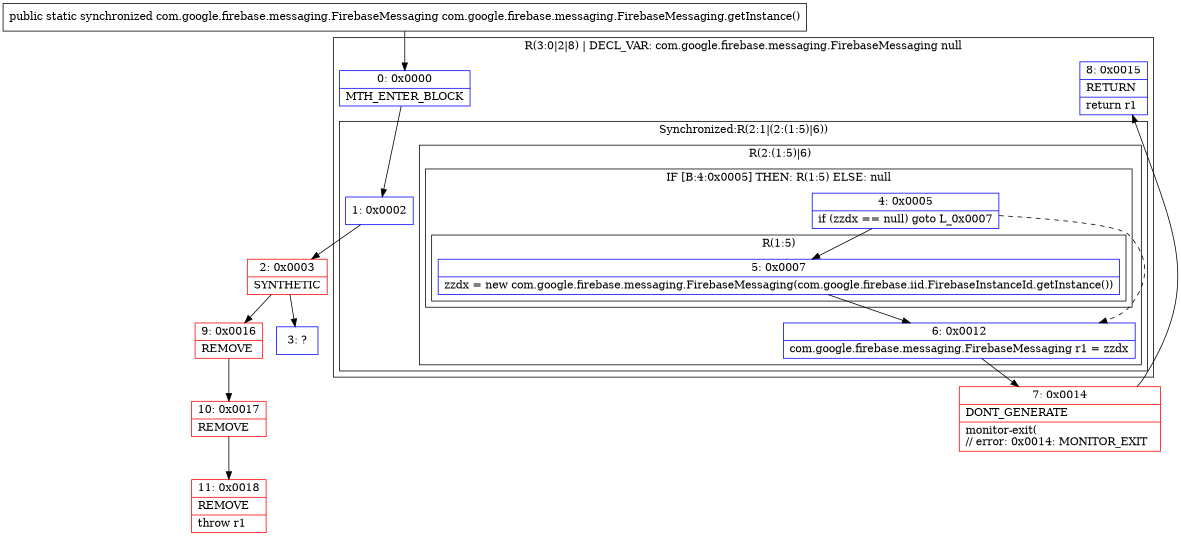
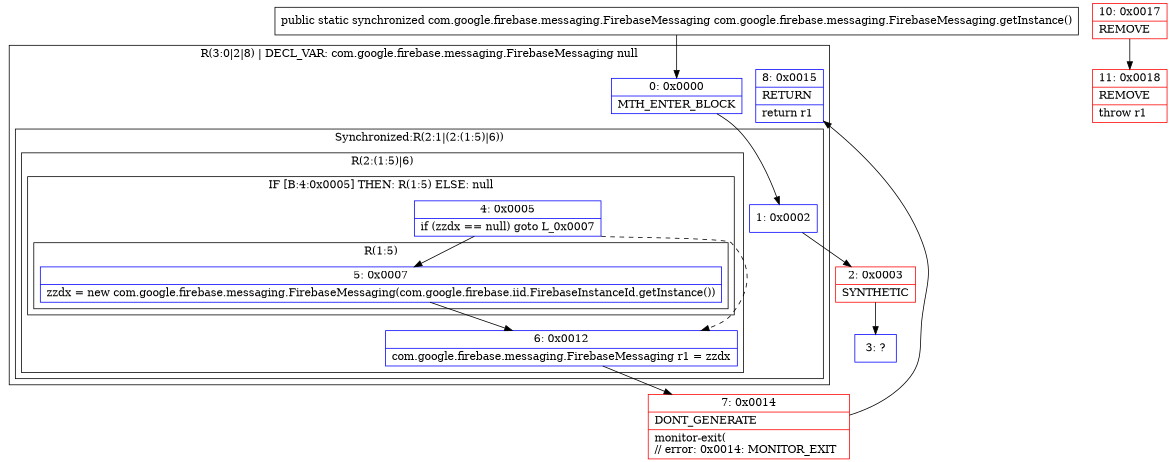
(229, 341) -> none
